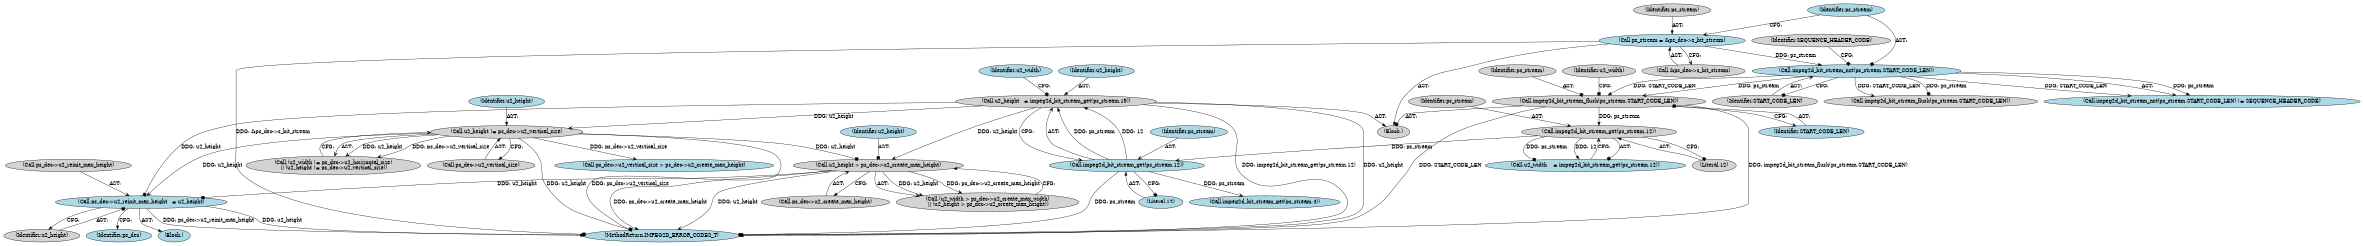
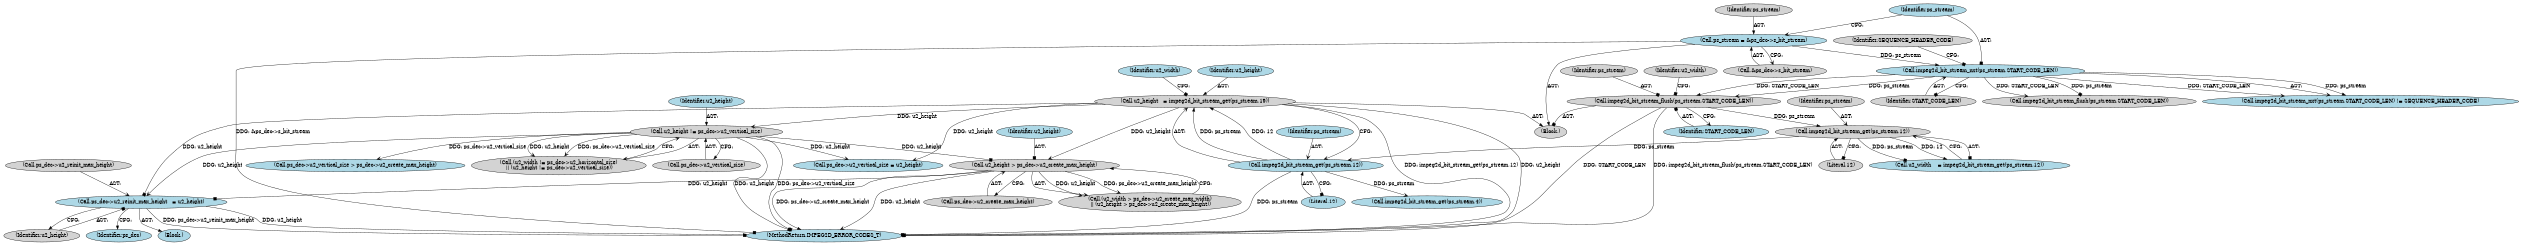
none -> (868, 166)
